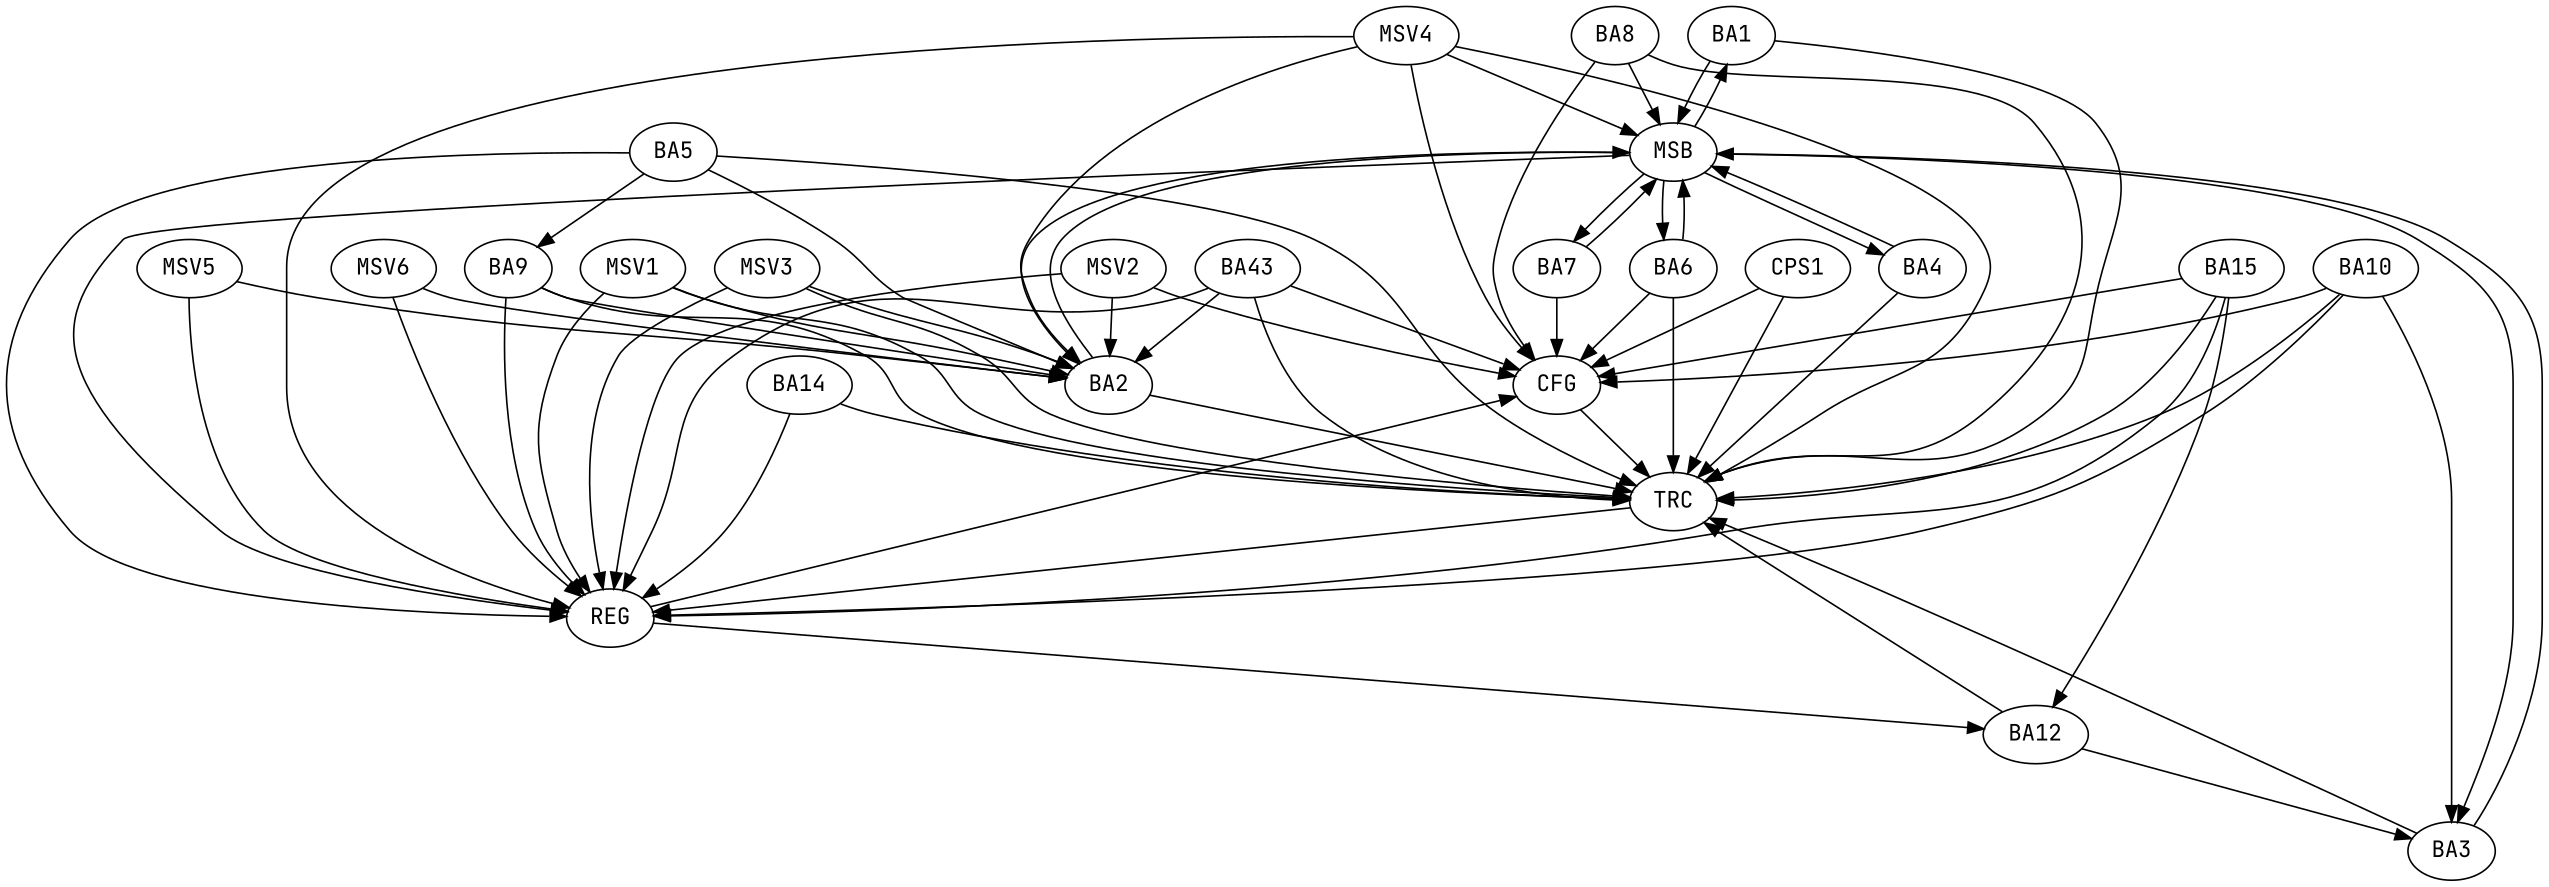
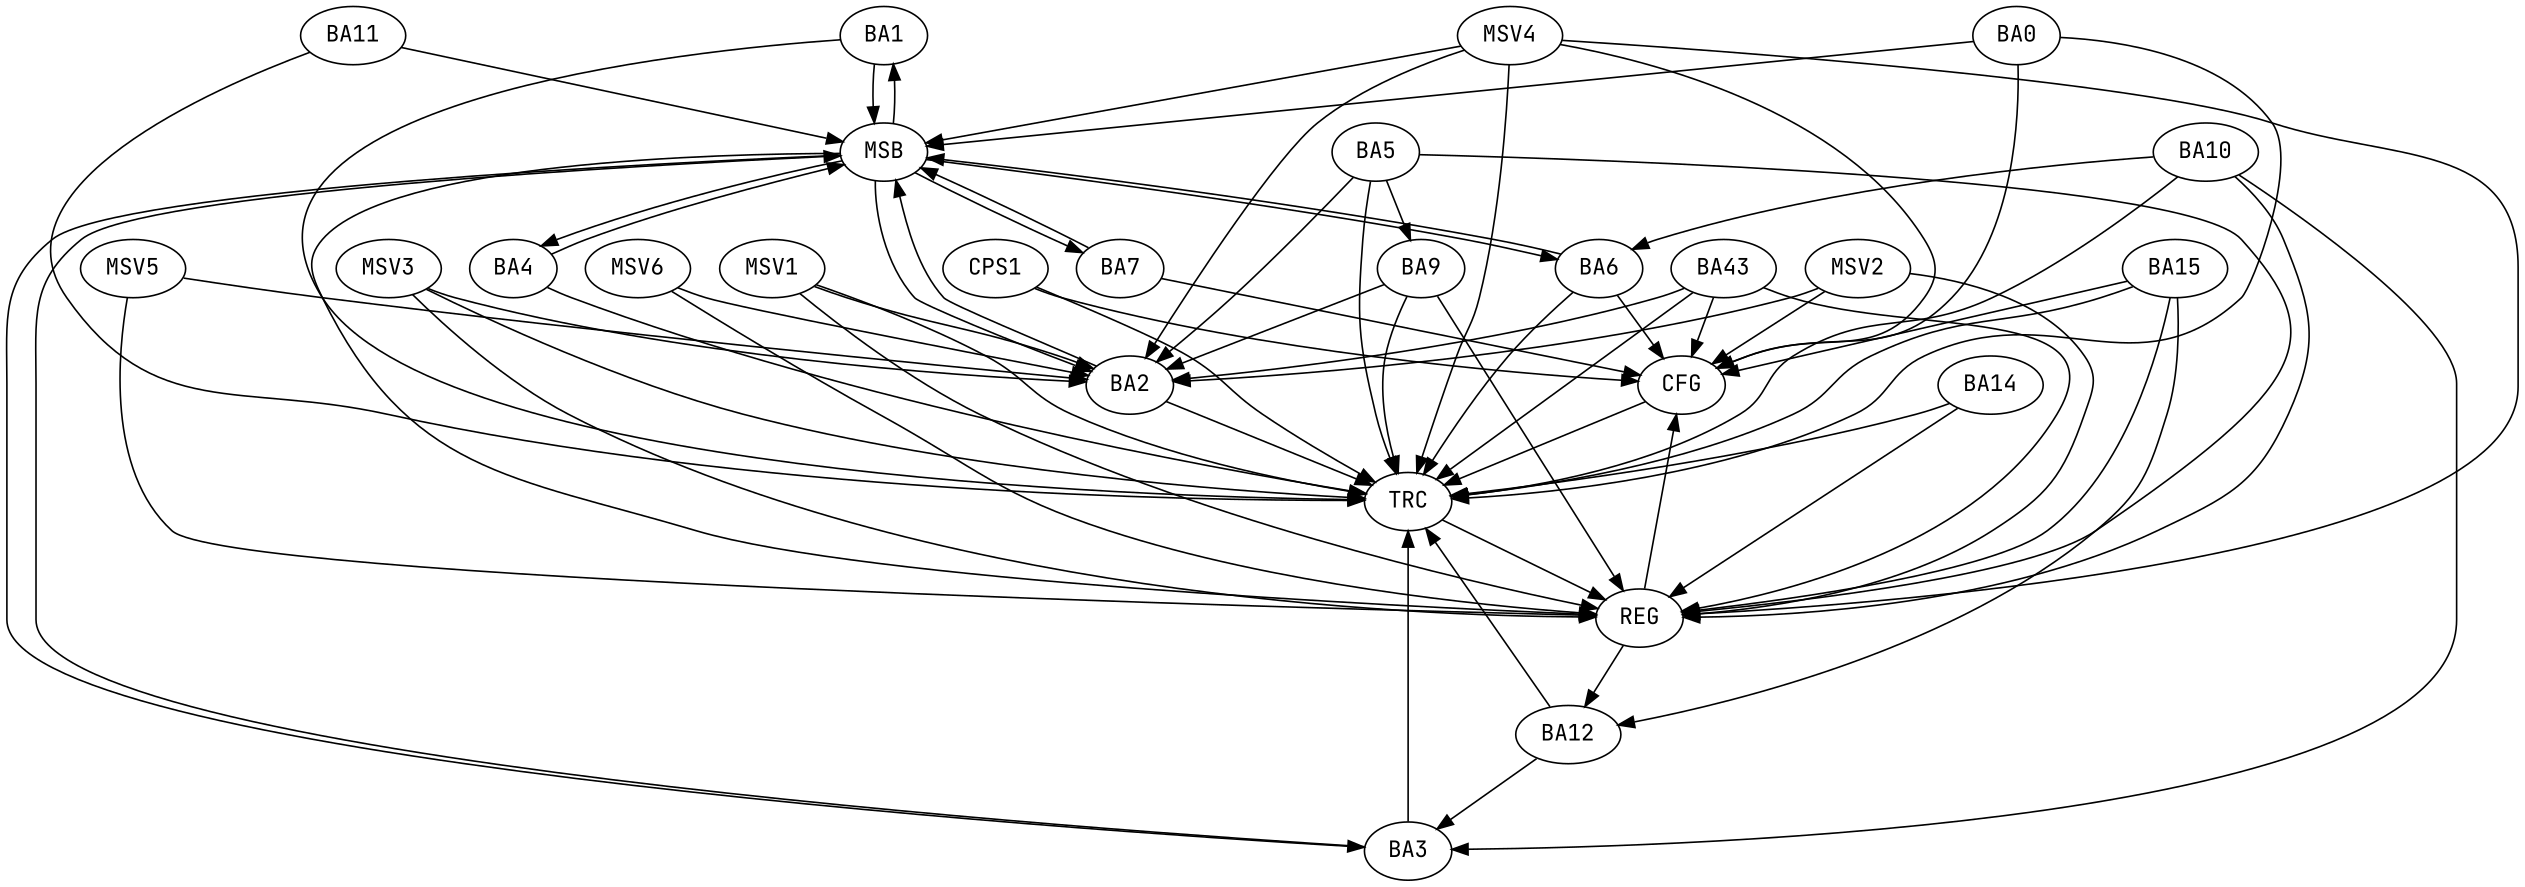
none -> (353, 36)
(1615, 36) -> (2017, 36)
(1975, 355) -> (1860, 192)
